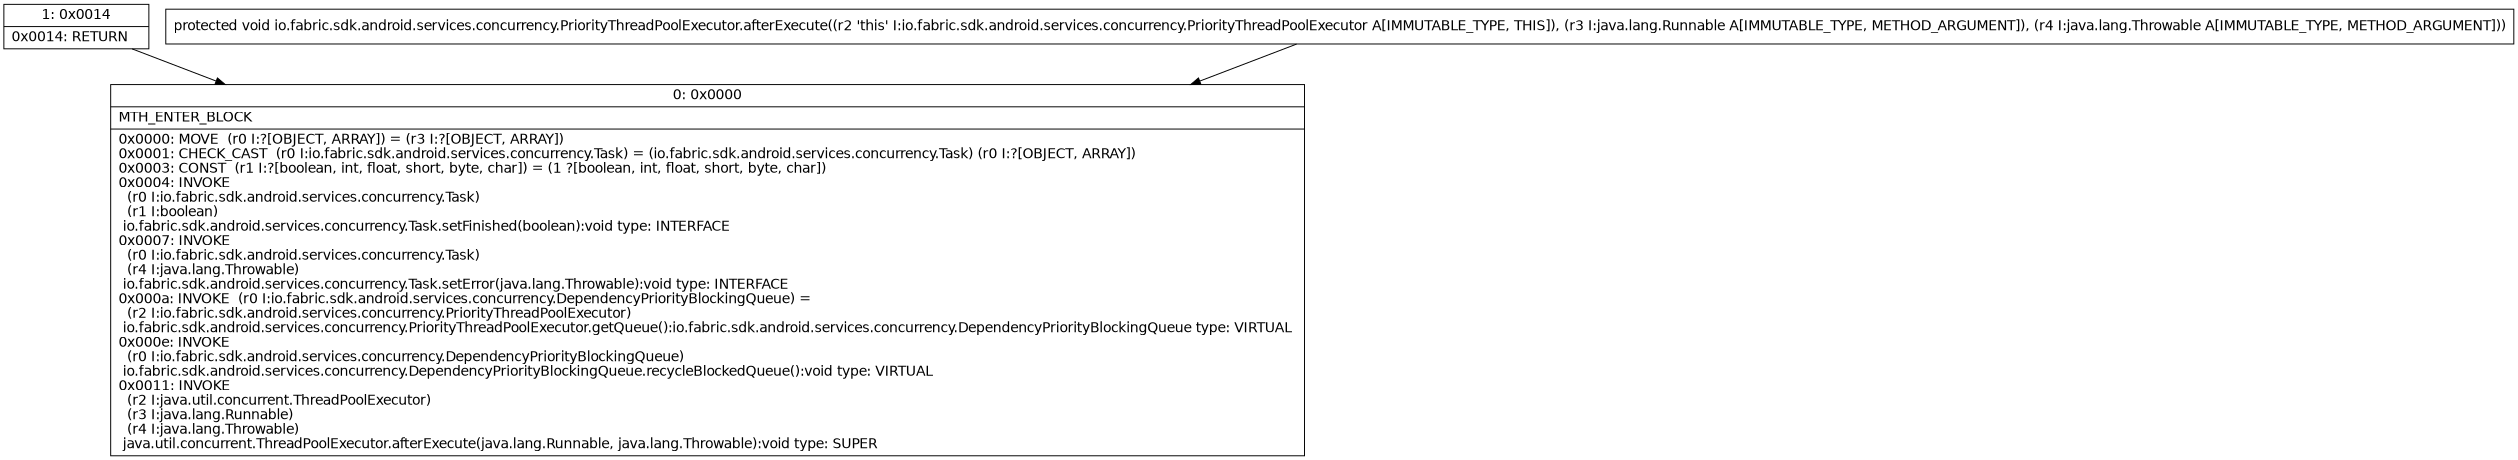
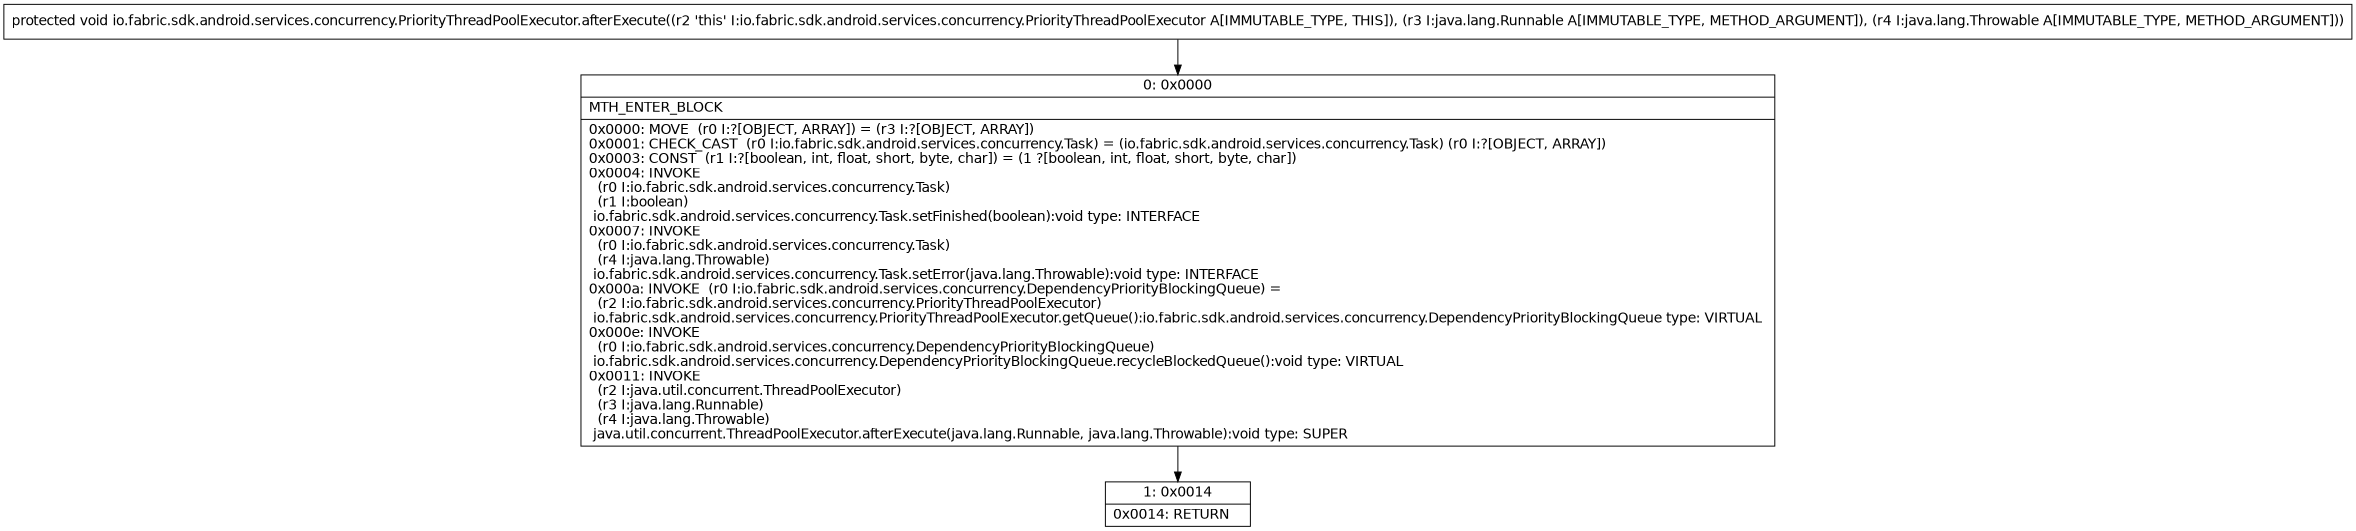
(174, 65) -> (1178, 459)
